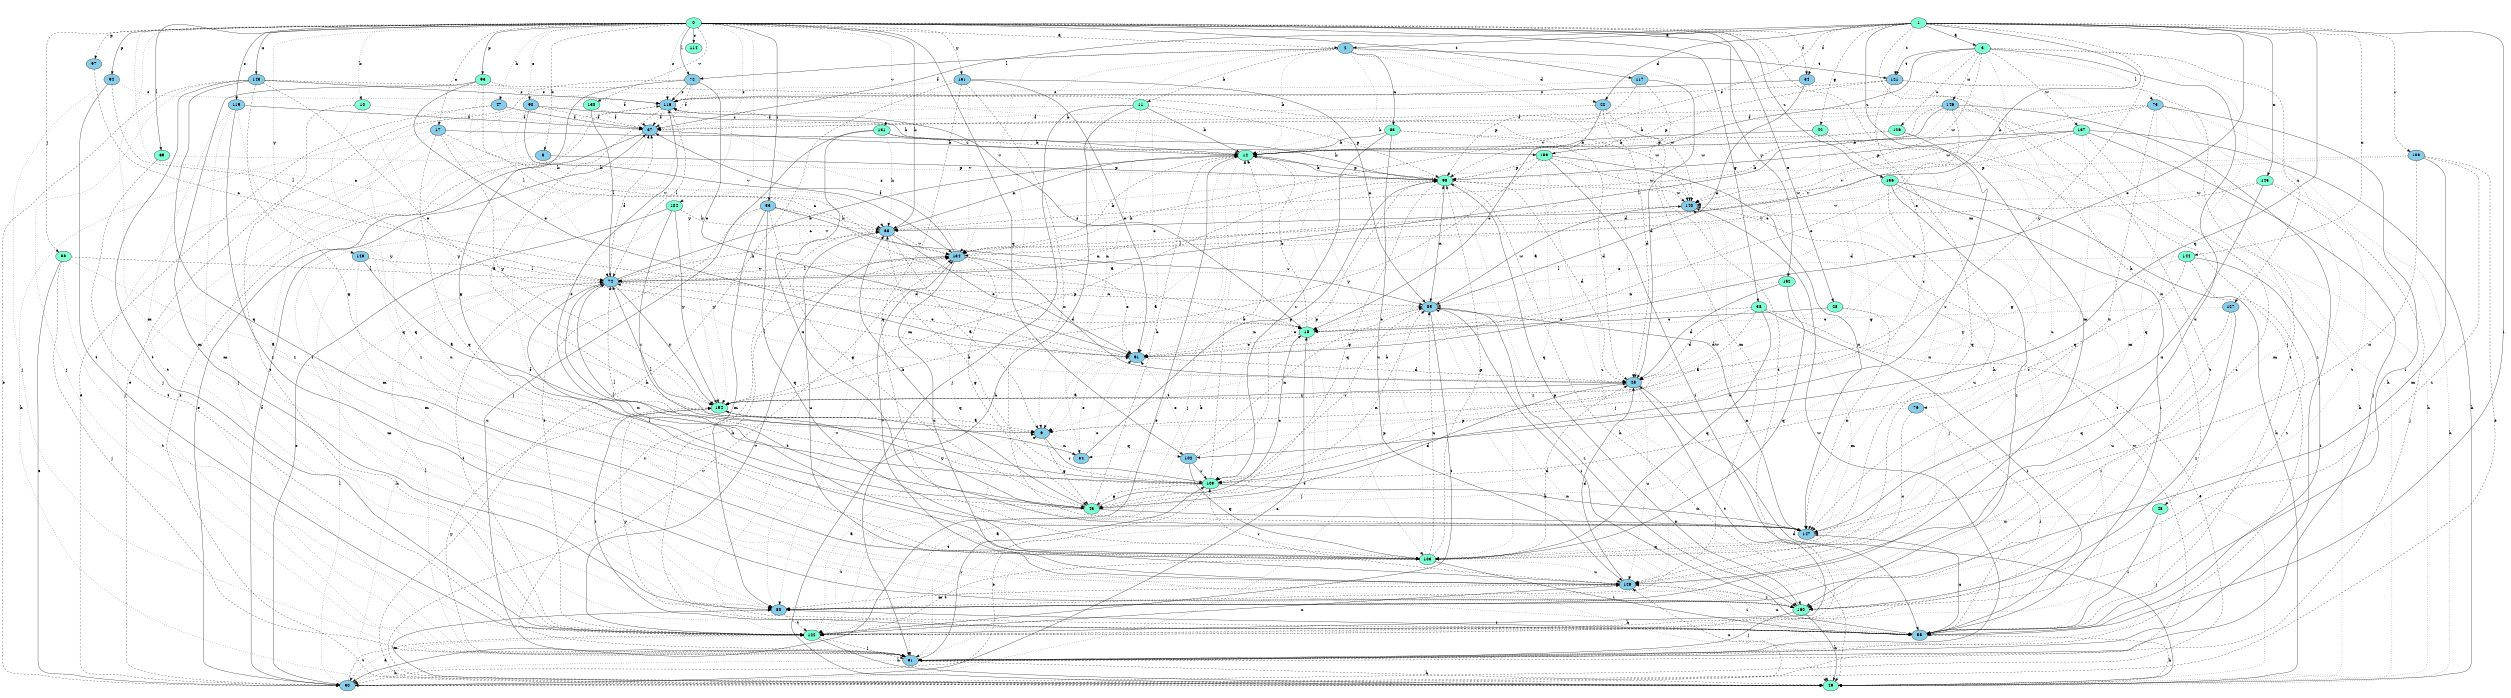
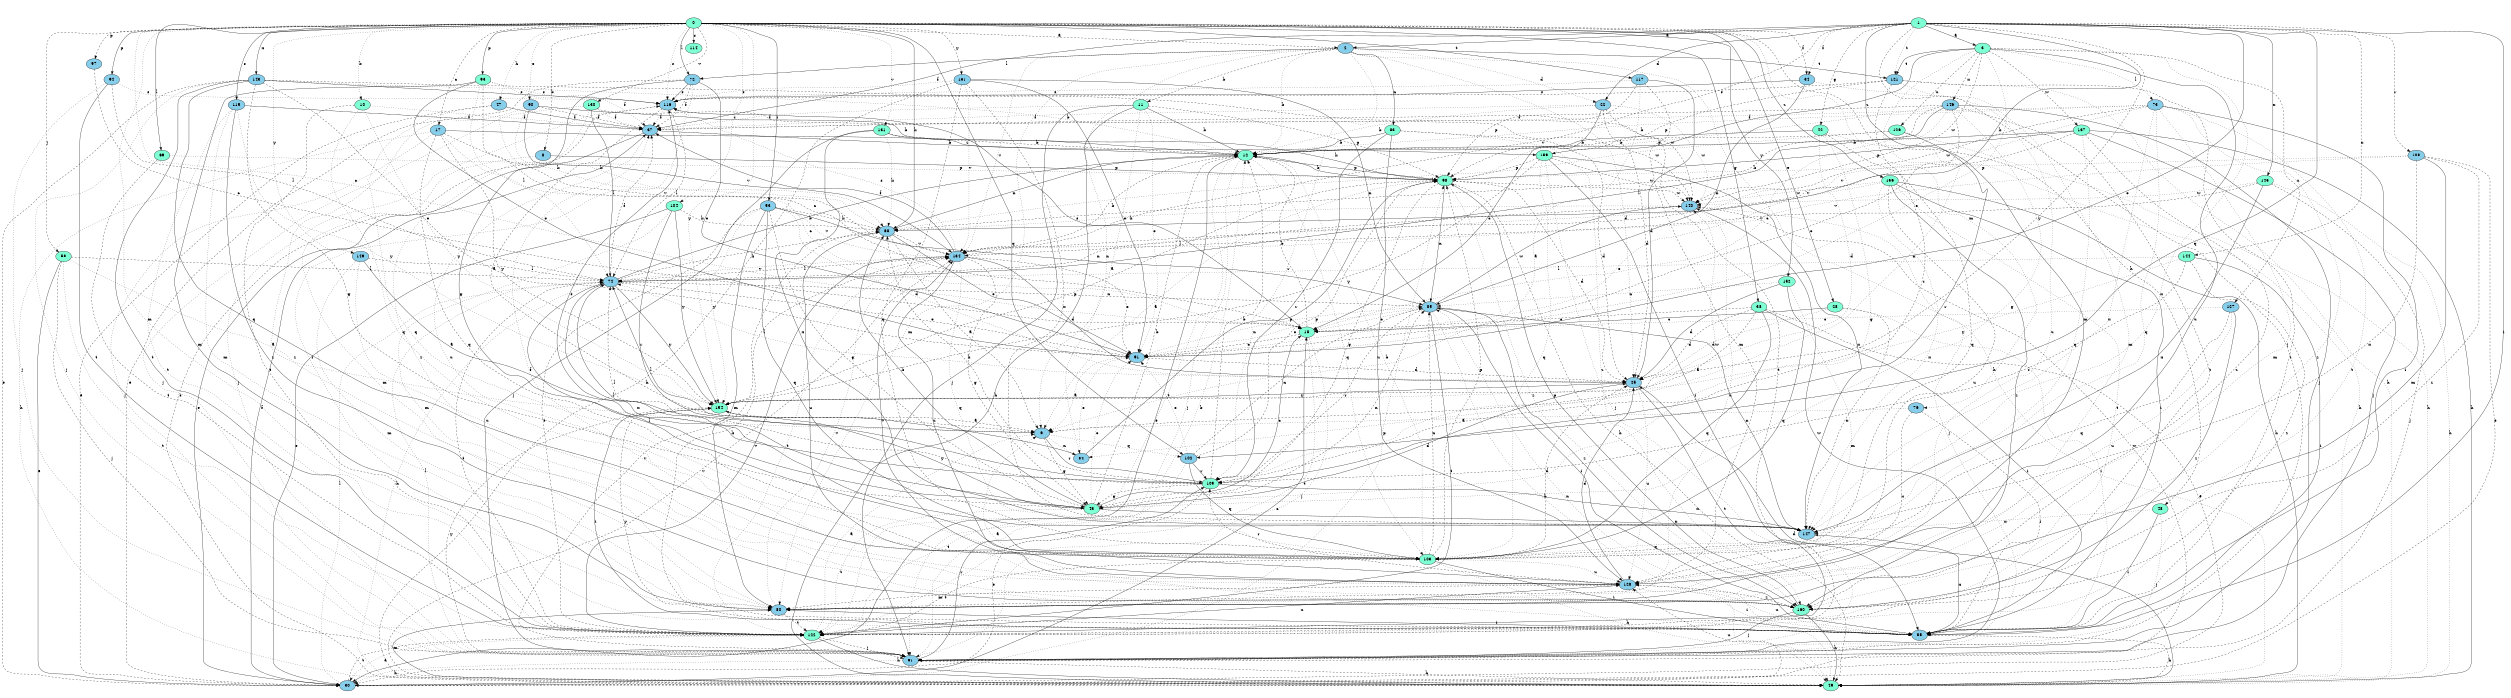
(2051, 367) -> (2051, 367)
(1463, 421) -> (1463, 421)
